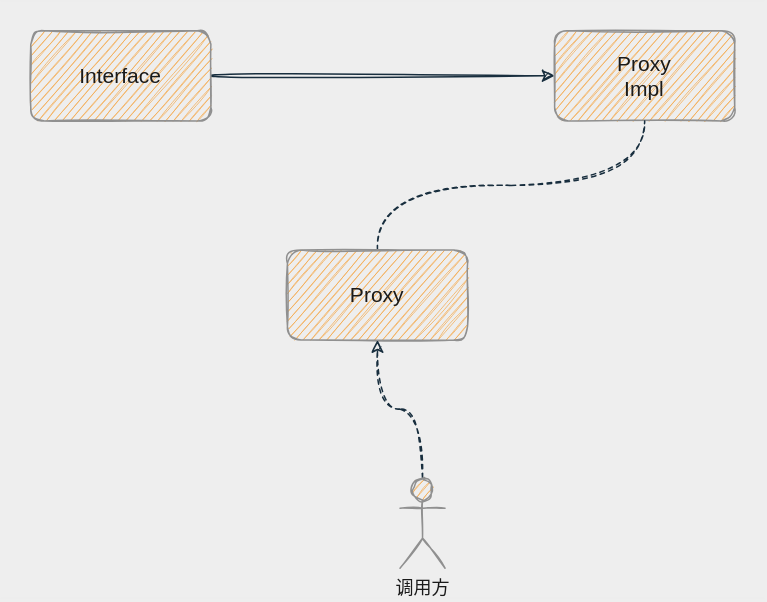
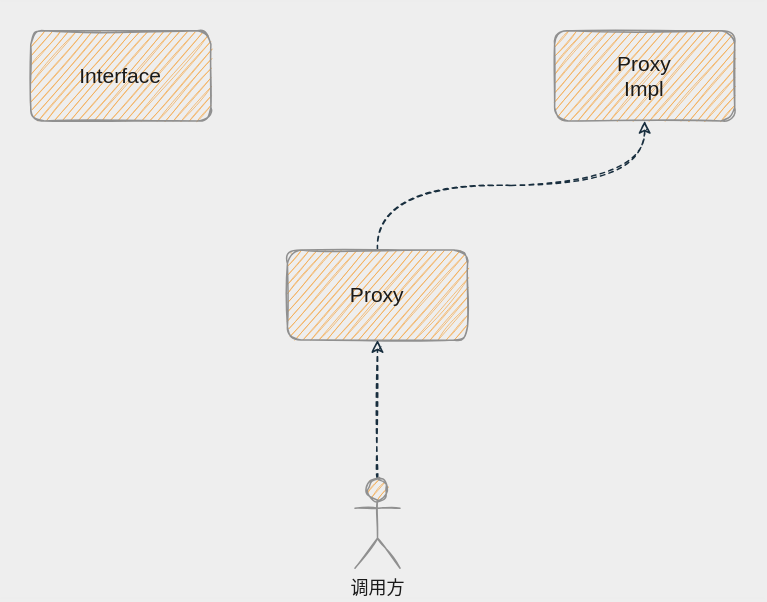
(378, 76) -> none
(613, 168) -> (610, 172)
(422, 523) -> (377, 523)
